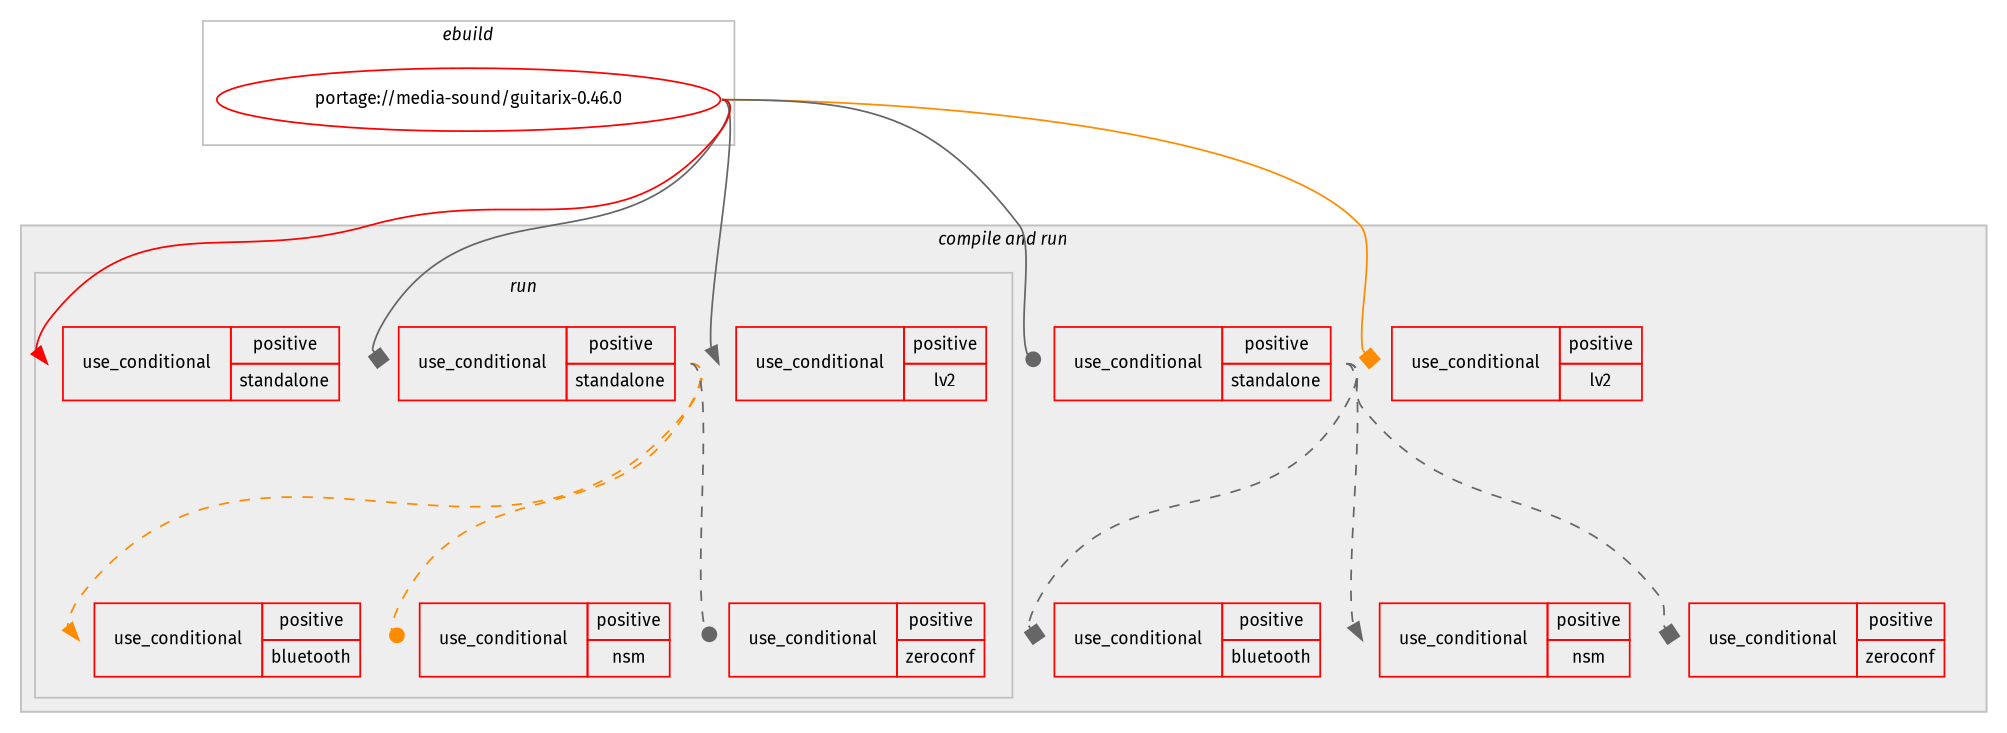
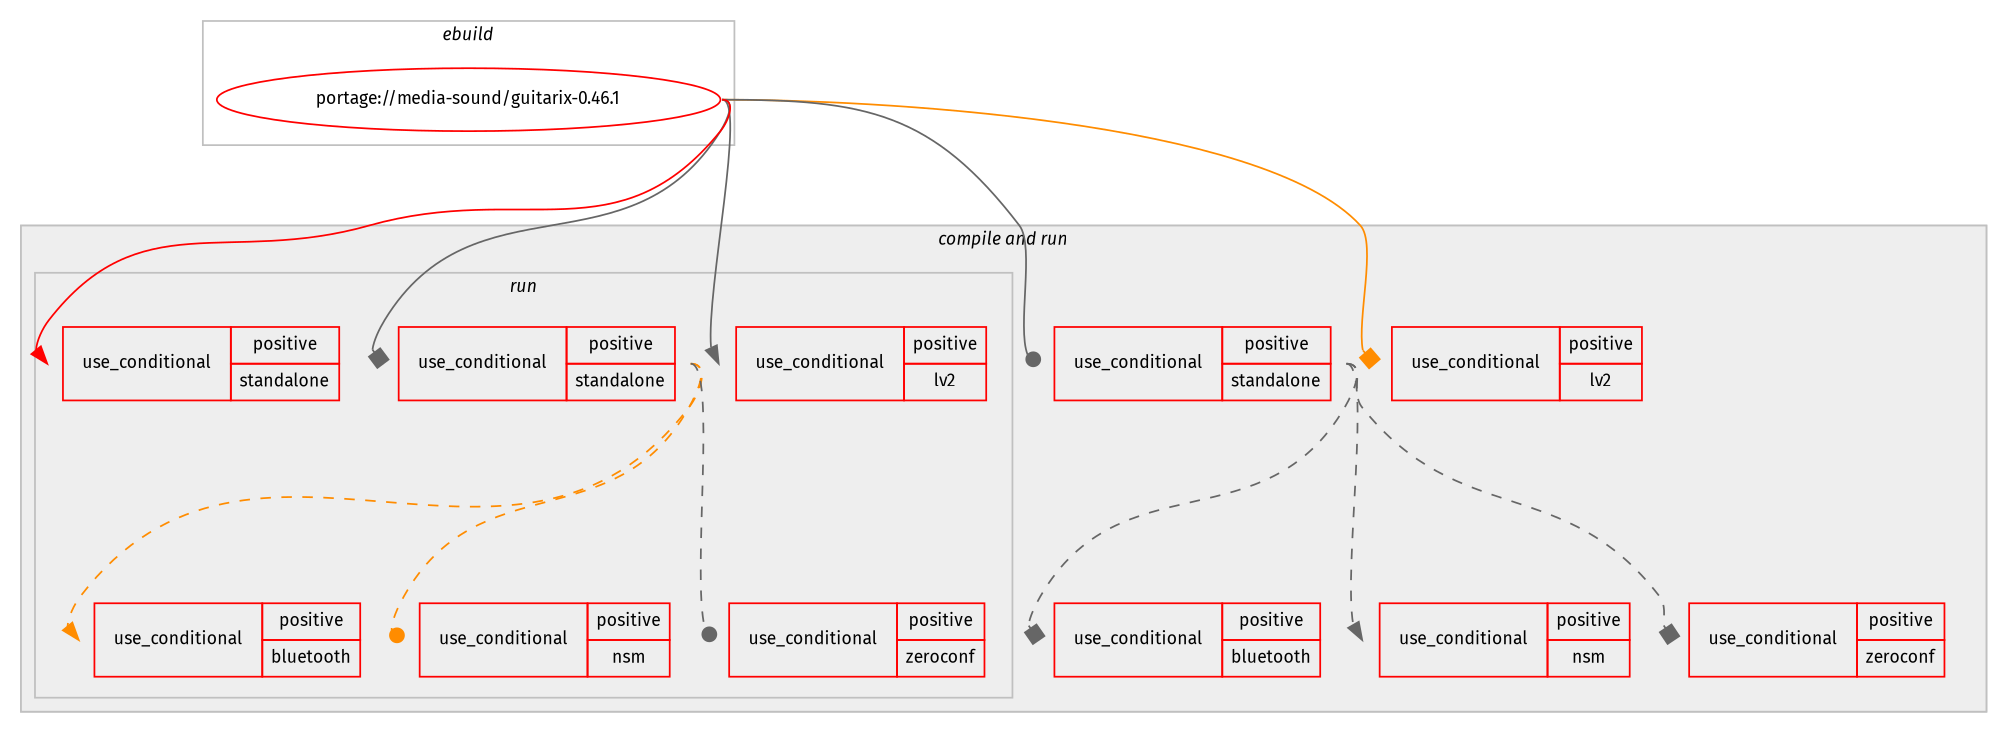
(469, 100) -> (469, 100)
